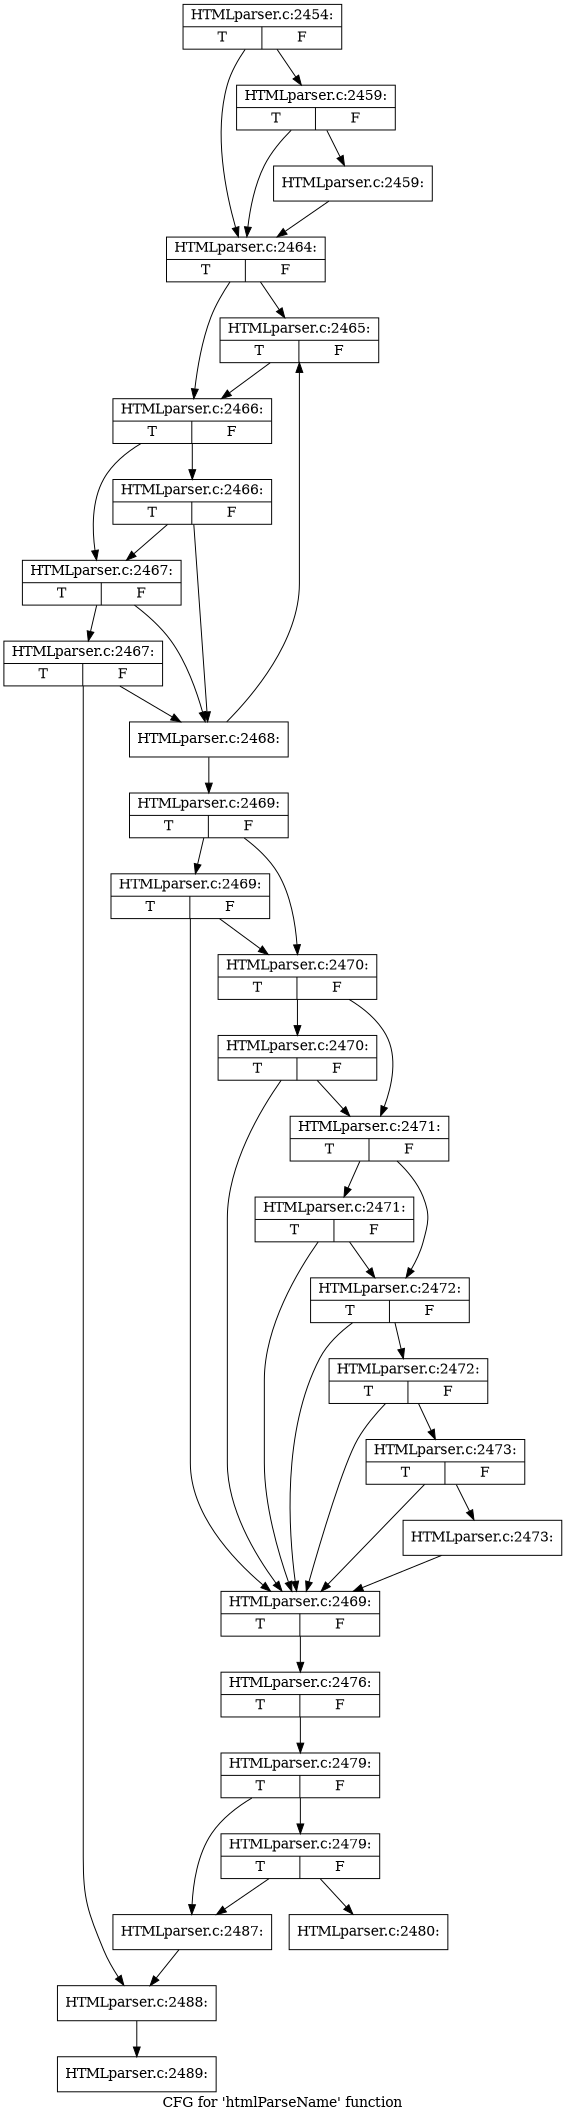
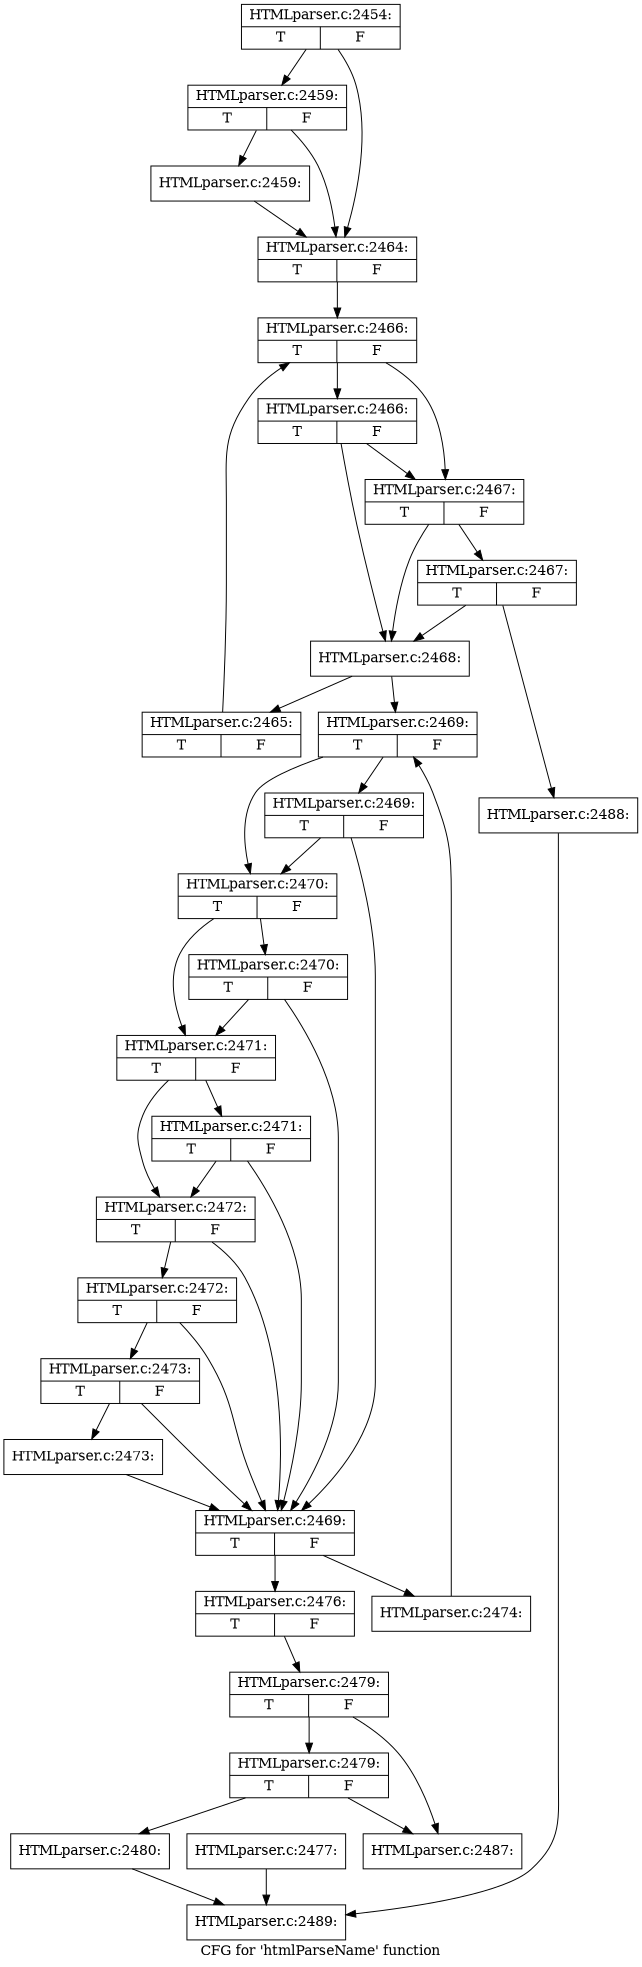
(270, 296) -> none
none -> (451, 1614)
none -> (266, 1851)
none -> (173, 1885)
(168, 1964) -> none
